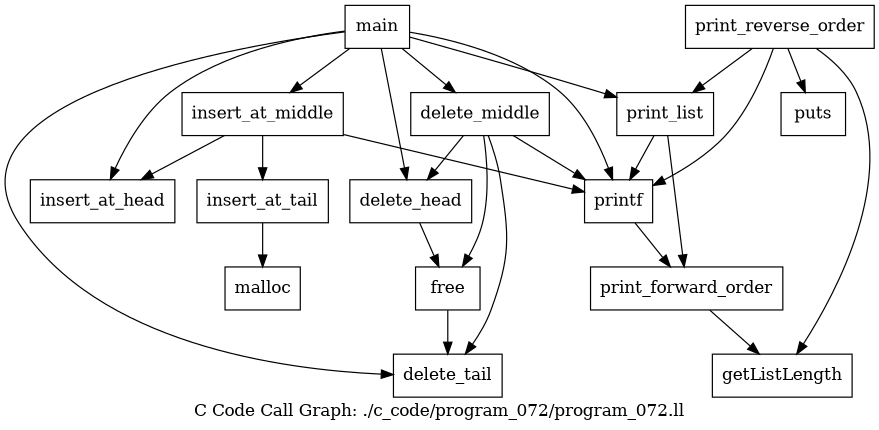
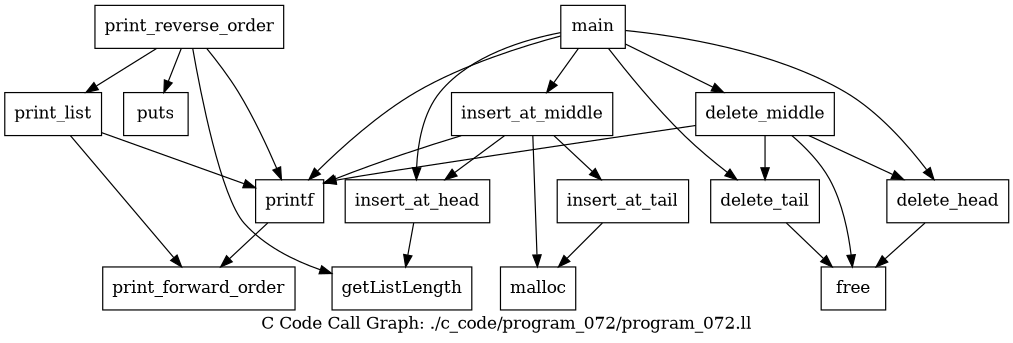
(478, 56) -> none
none -> (535, 195)
(448, 326) -> (805, 241)
(730, 328) -> (411, 239)
